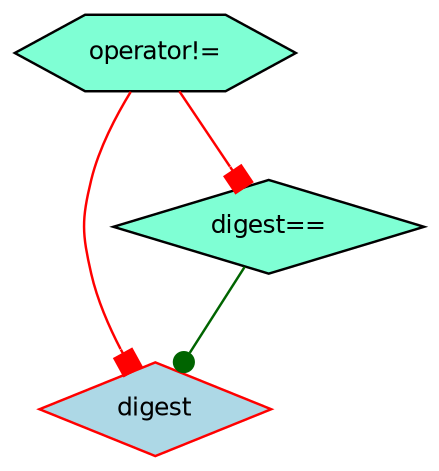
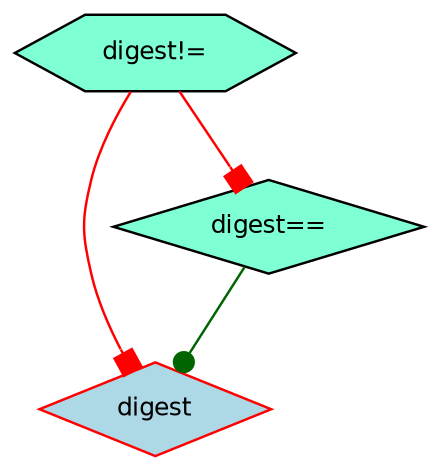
(155, 53) -> (155, 53)
